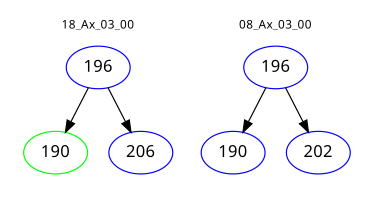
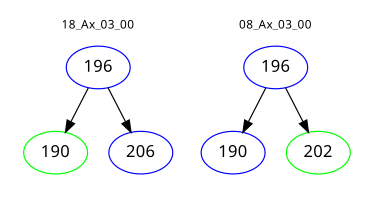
(318, 153) -> (318, 153)
